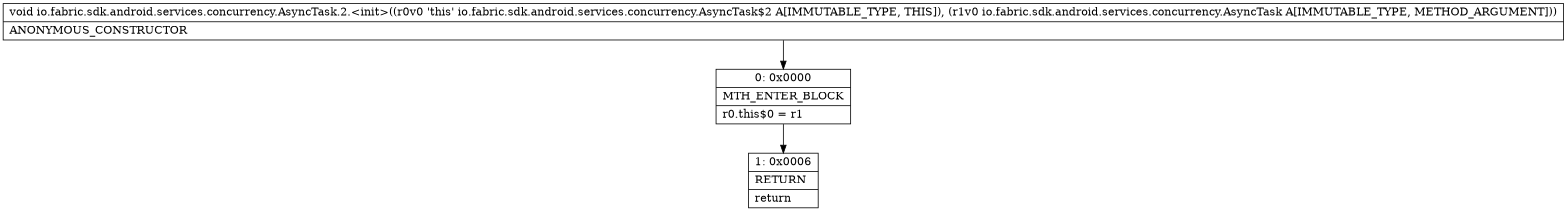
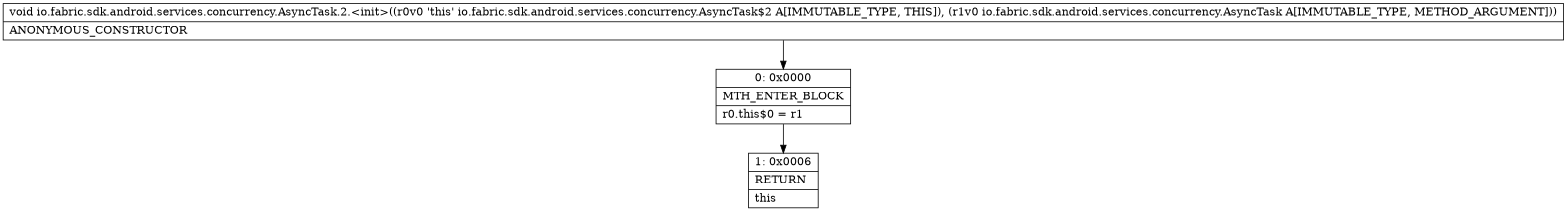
(773, 198) -> (766, 198)
